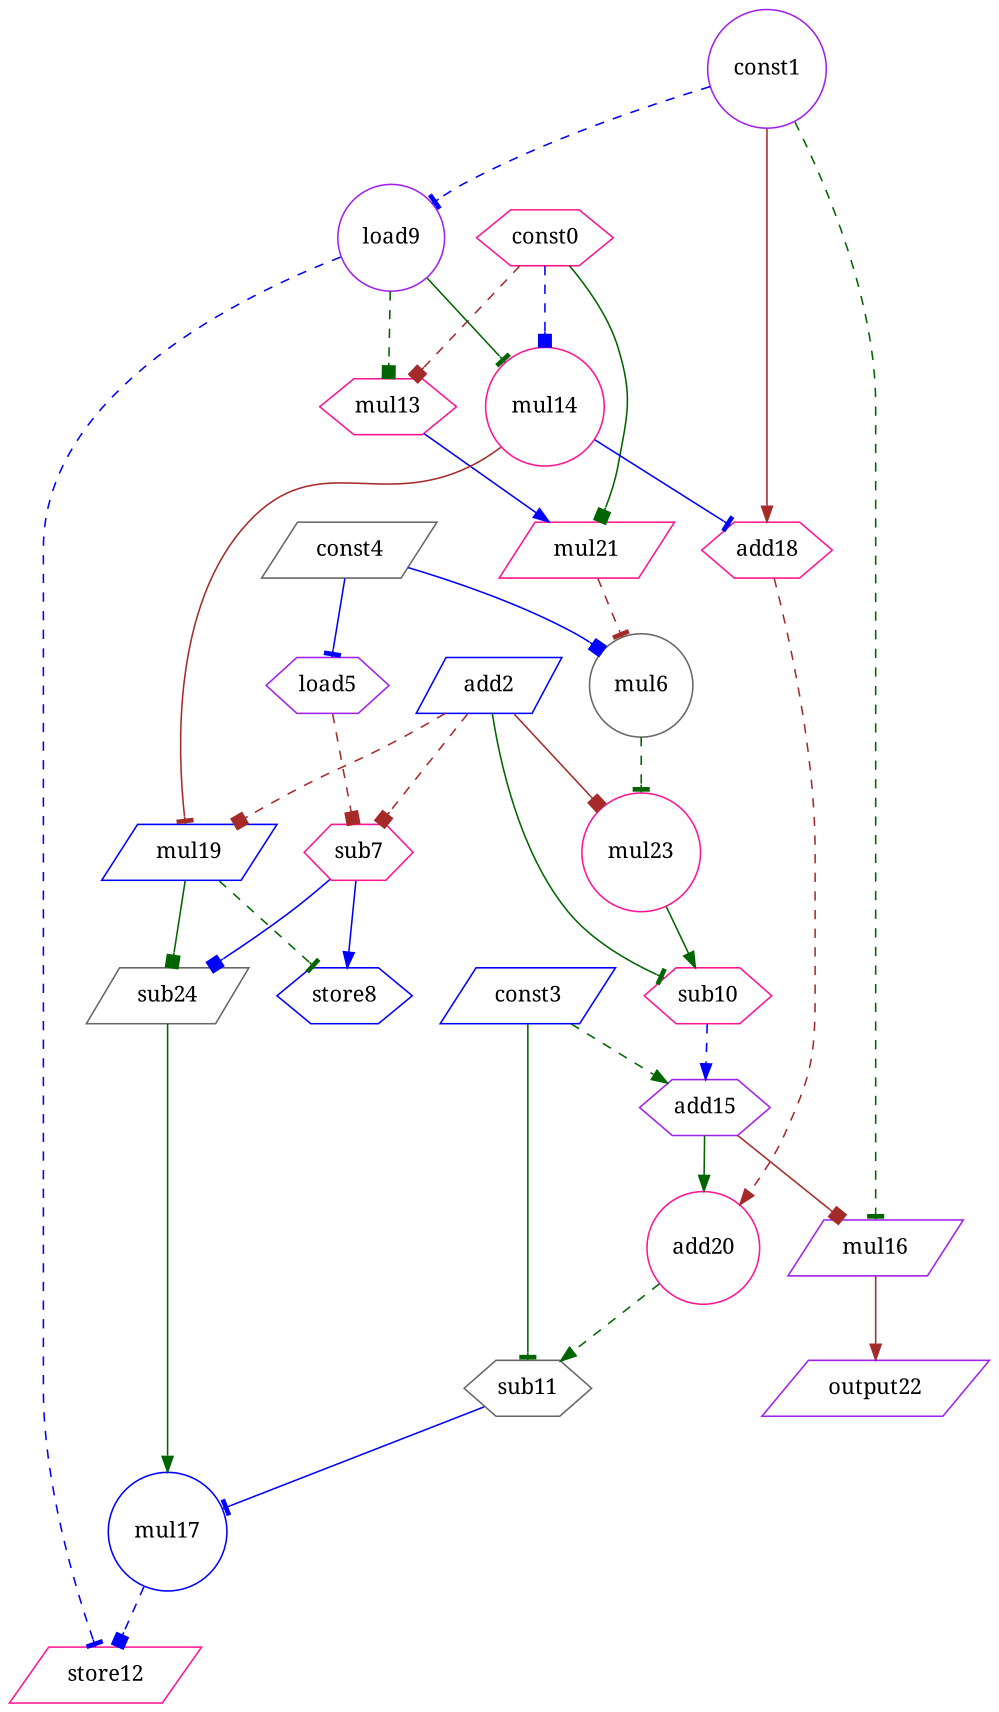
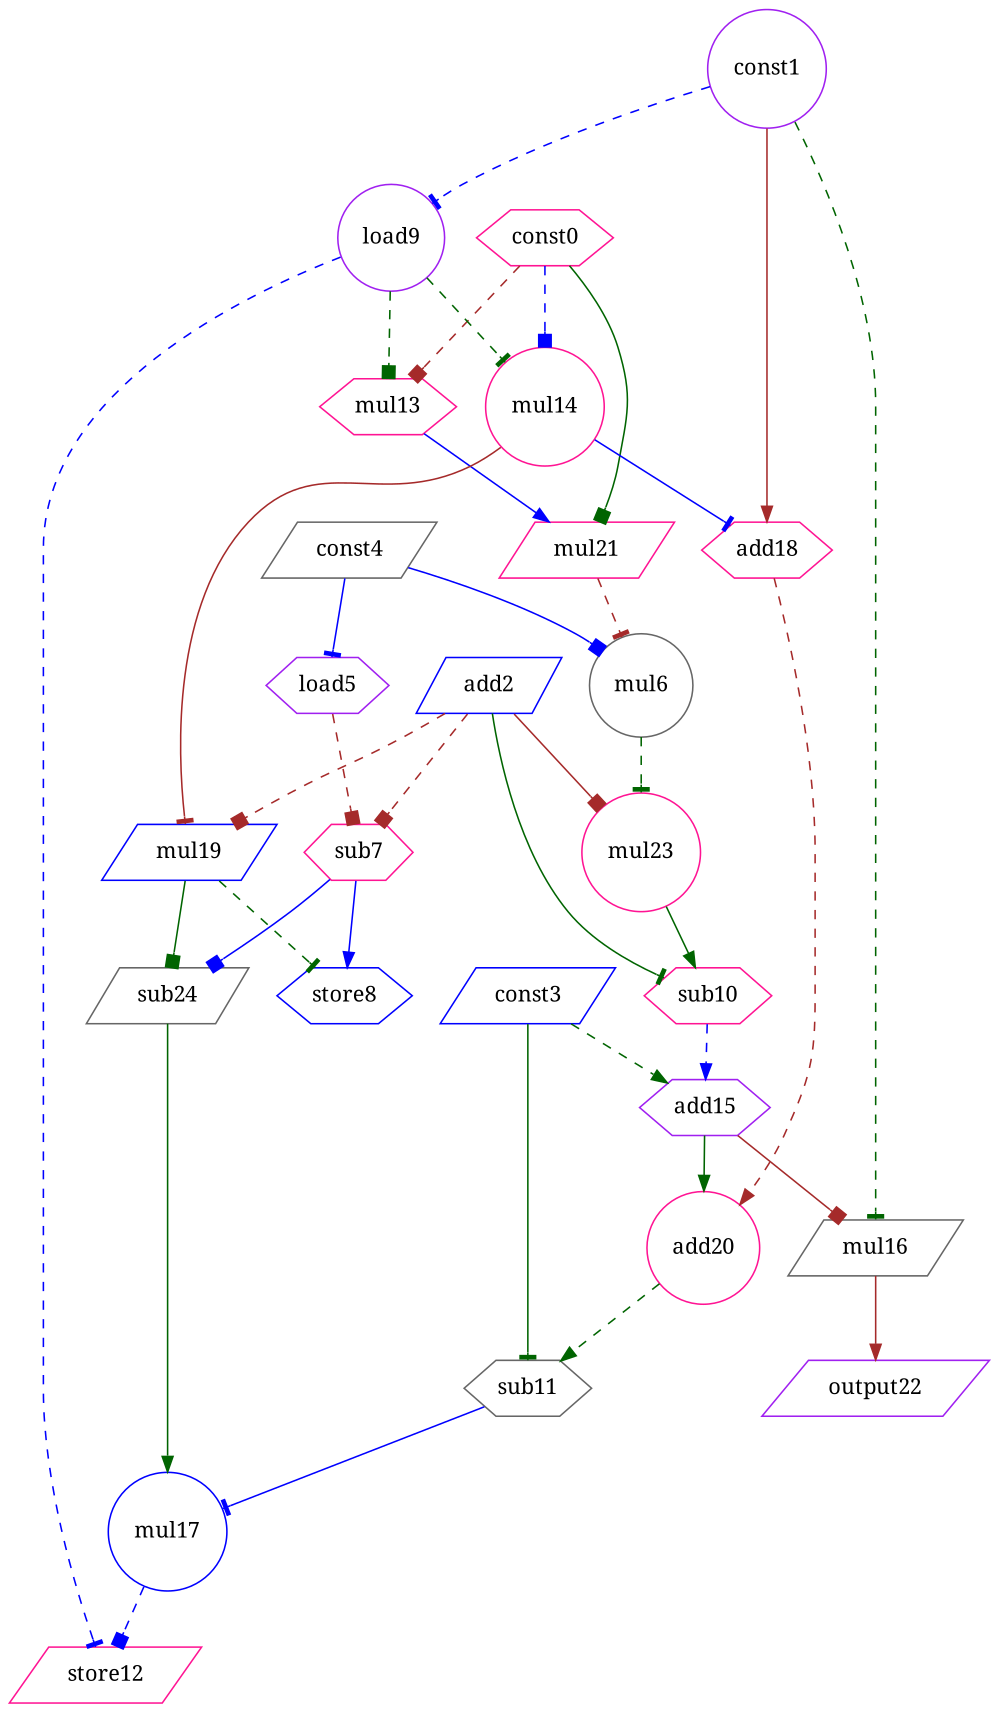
(459, 313) -> (459, 313)
(876, 1248) -> (876, 1248)
